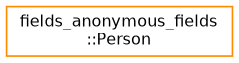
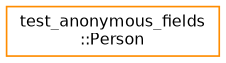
(120, 31) -> (113, 31)
